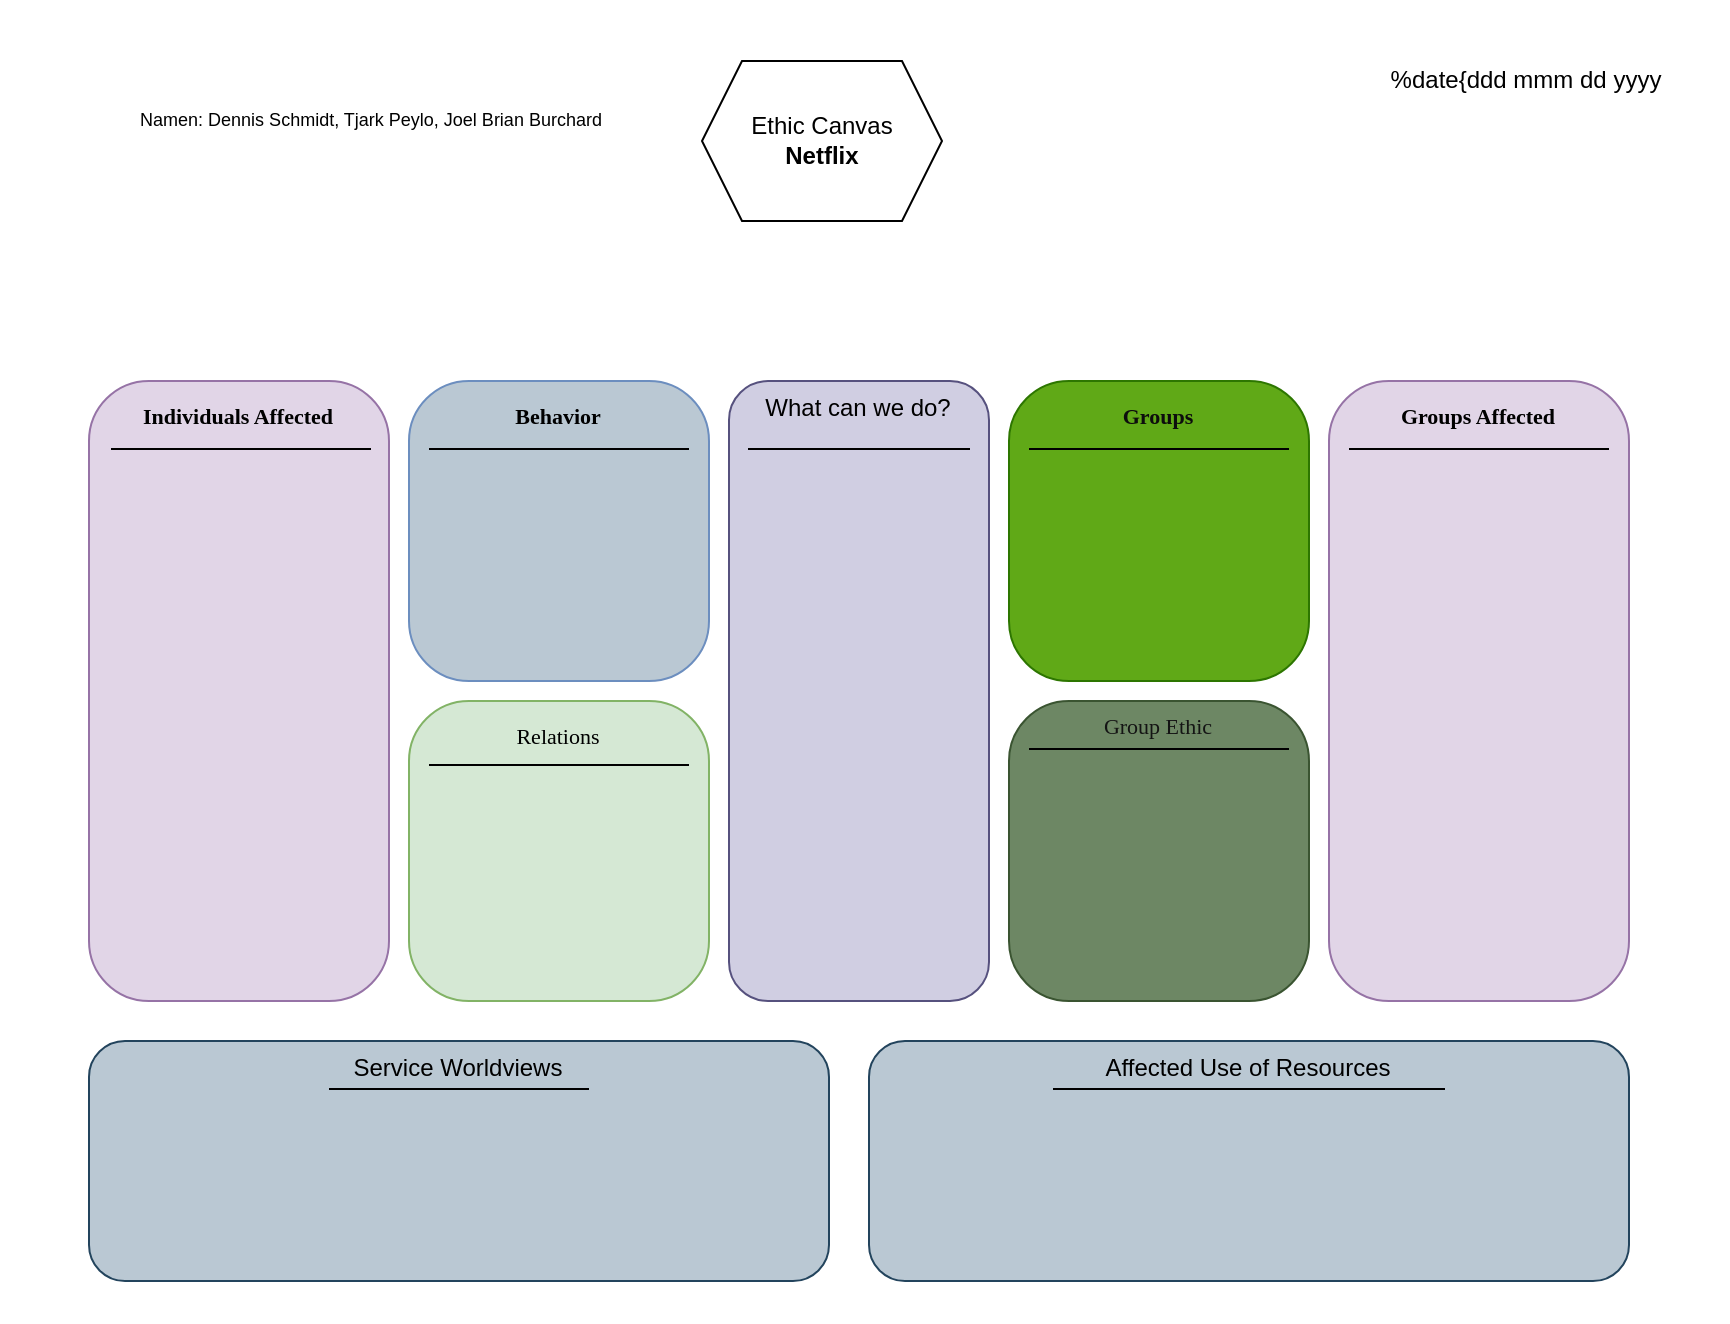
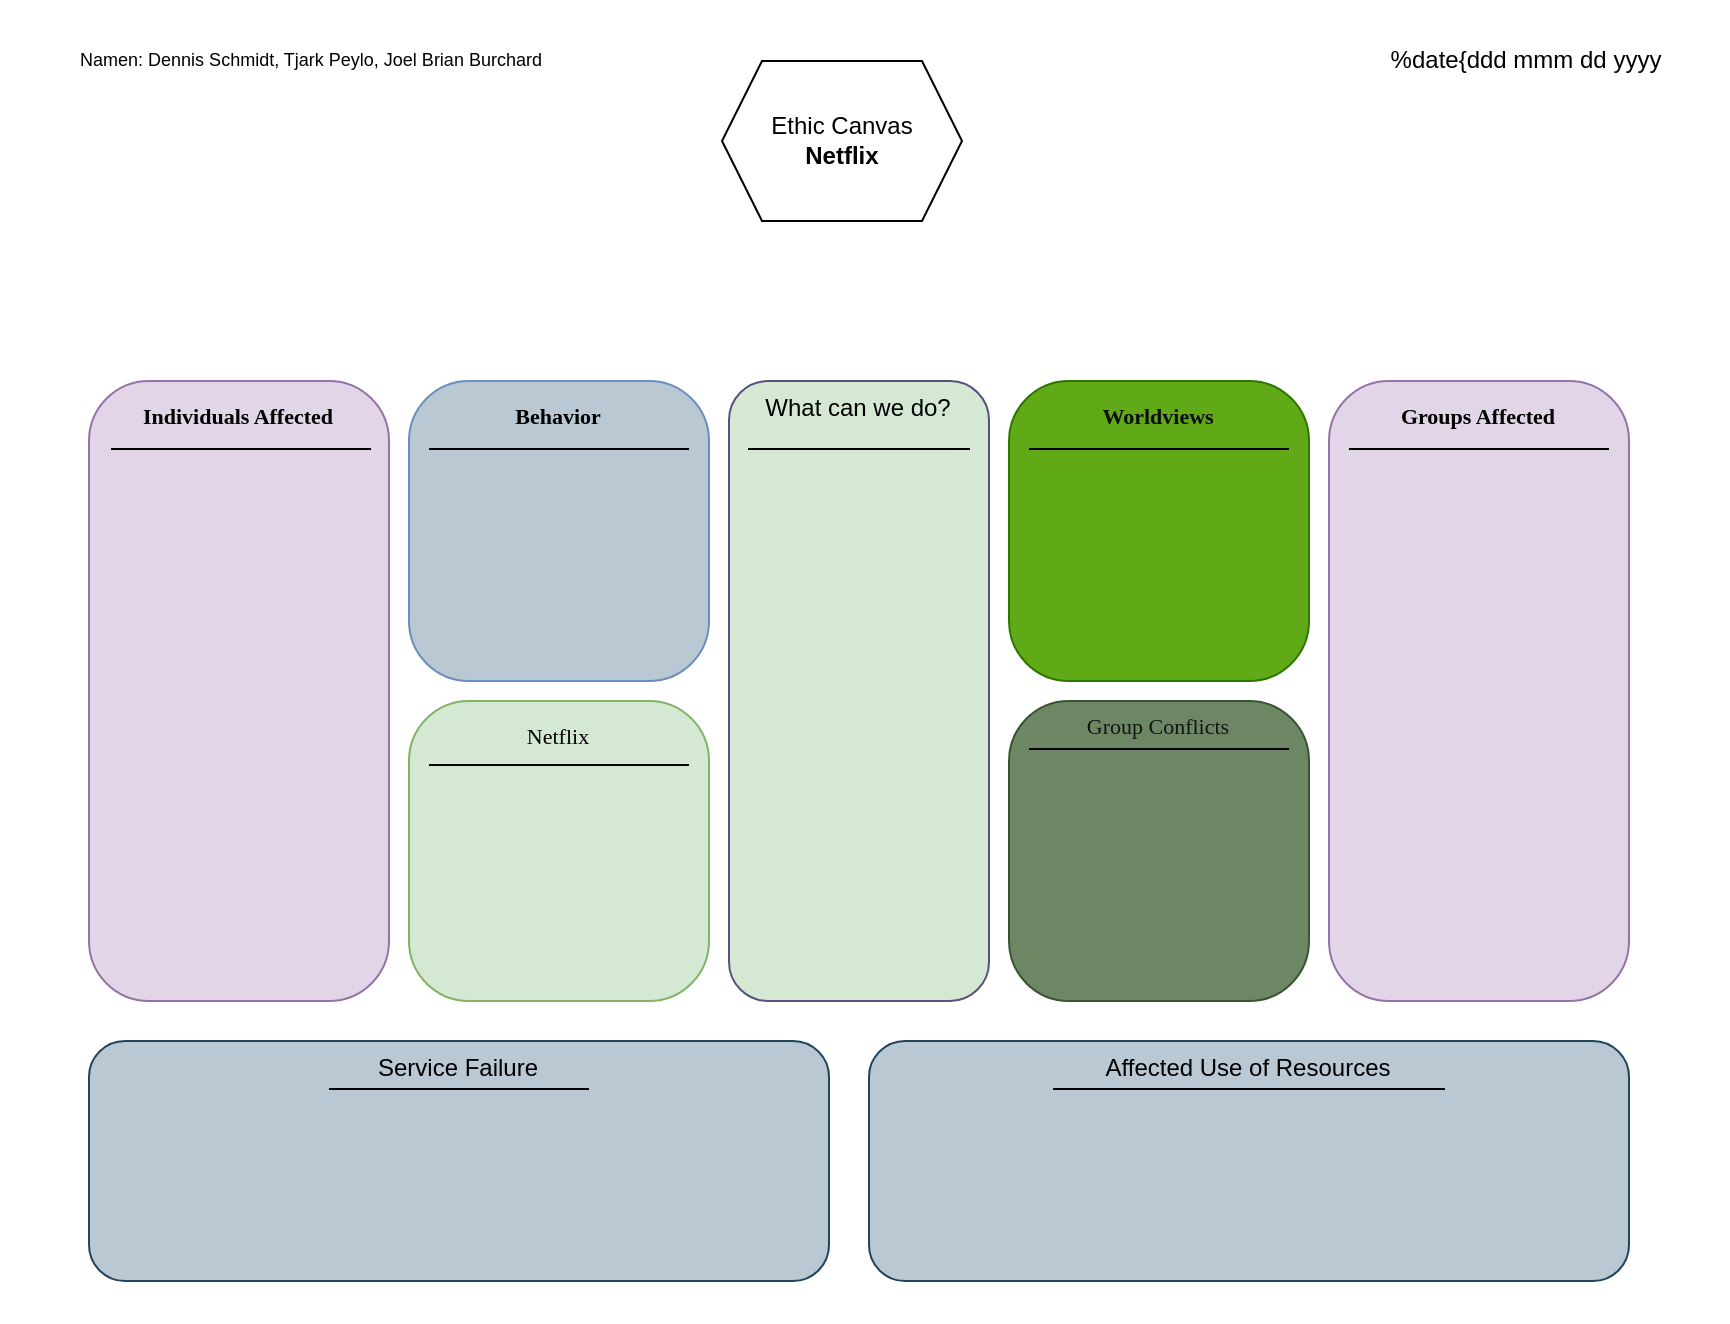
(1527, 81) -> (1527, 61)
(371, 121) -> (311, 61)
(822, 141) -> (842, 141)
(1159, 408) -> (1159, 408)
(859, 691) -> (859, 691)
(559, 728) -> (559, 728)
(1159, 728) -> (1159, 728)
(459, 1069) -> (459, 1069)
